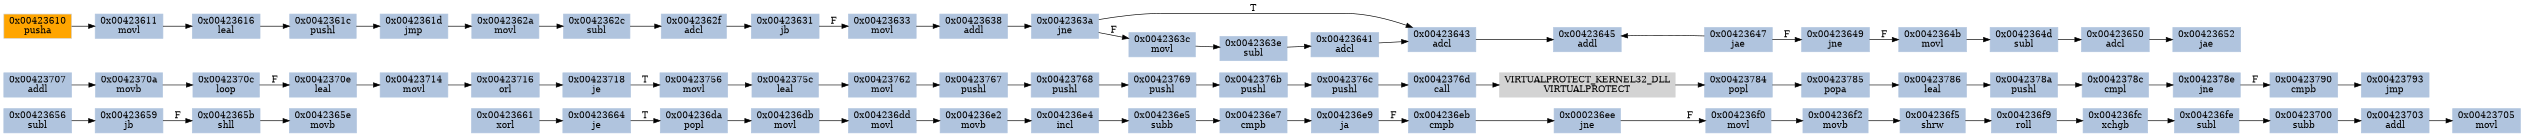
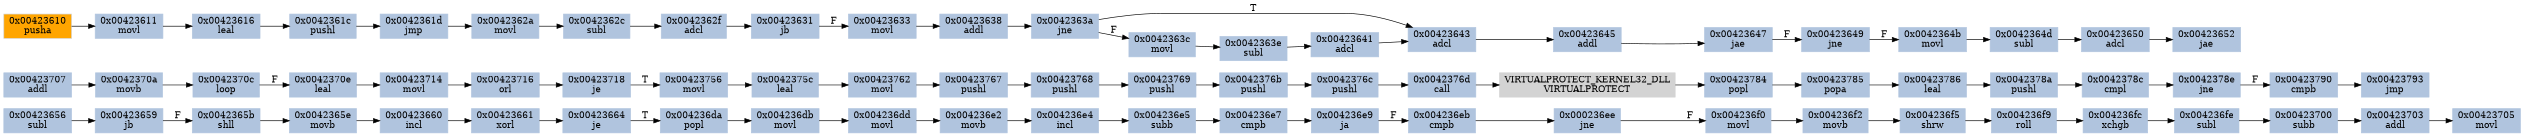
(1666, 35) -> (1659, 44)
none -> (414, 121)
